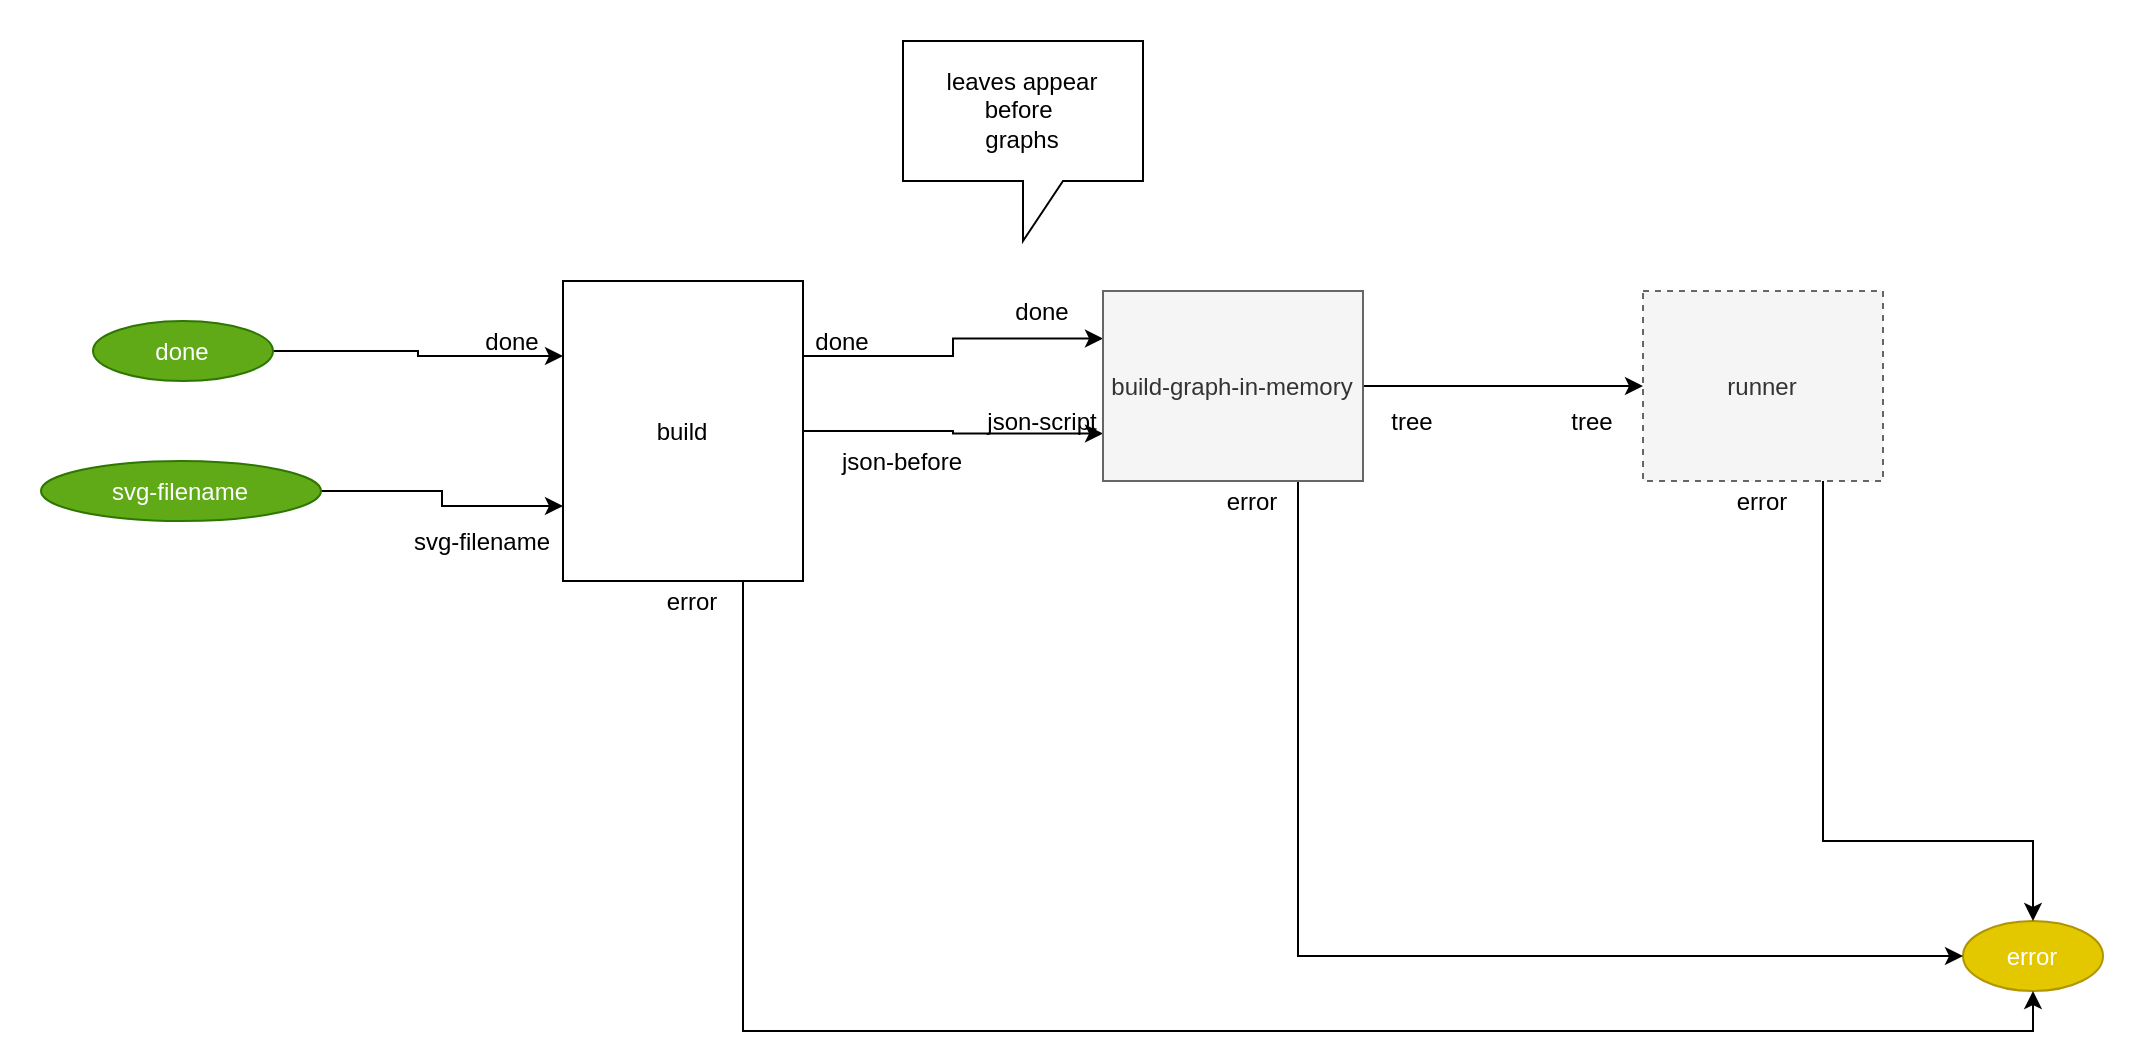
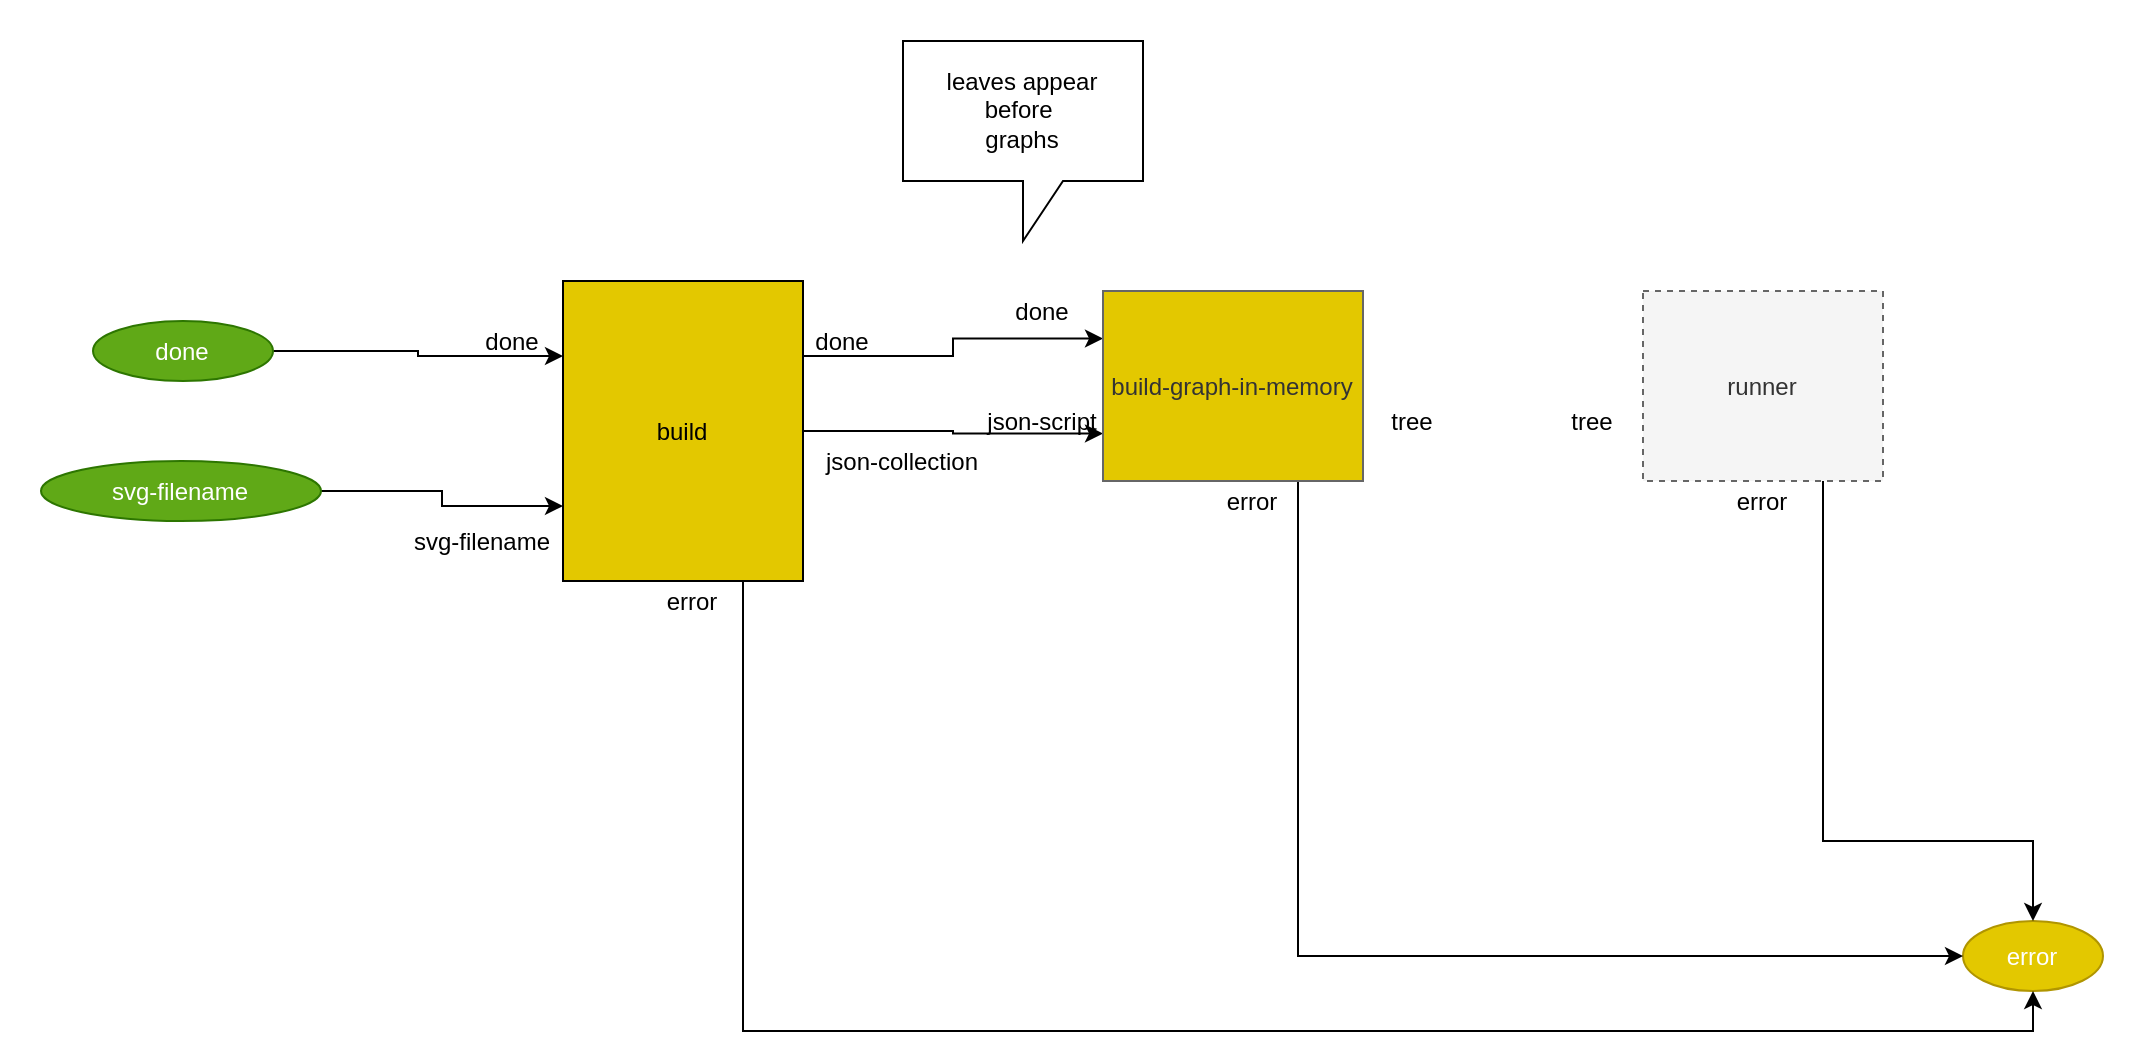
(1233, 386) -> (1233, 386)
(1496, 386) -> none
(683, 431) -> (683, 431)
(902, 462) -> (902, 462)
